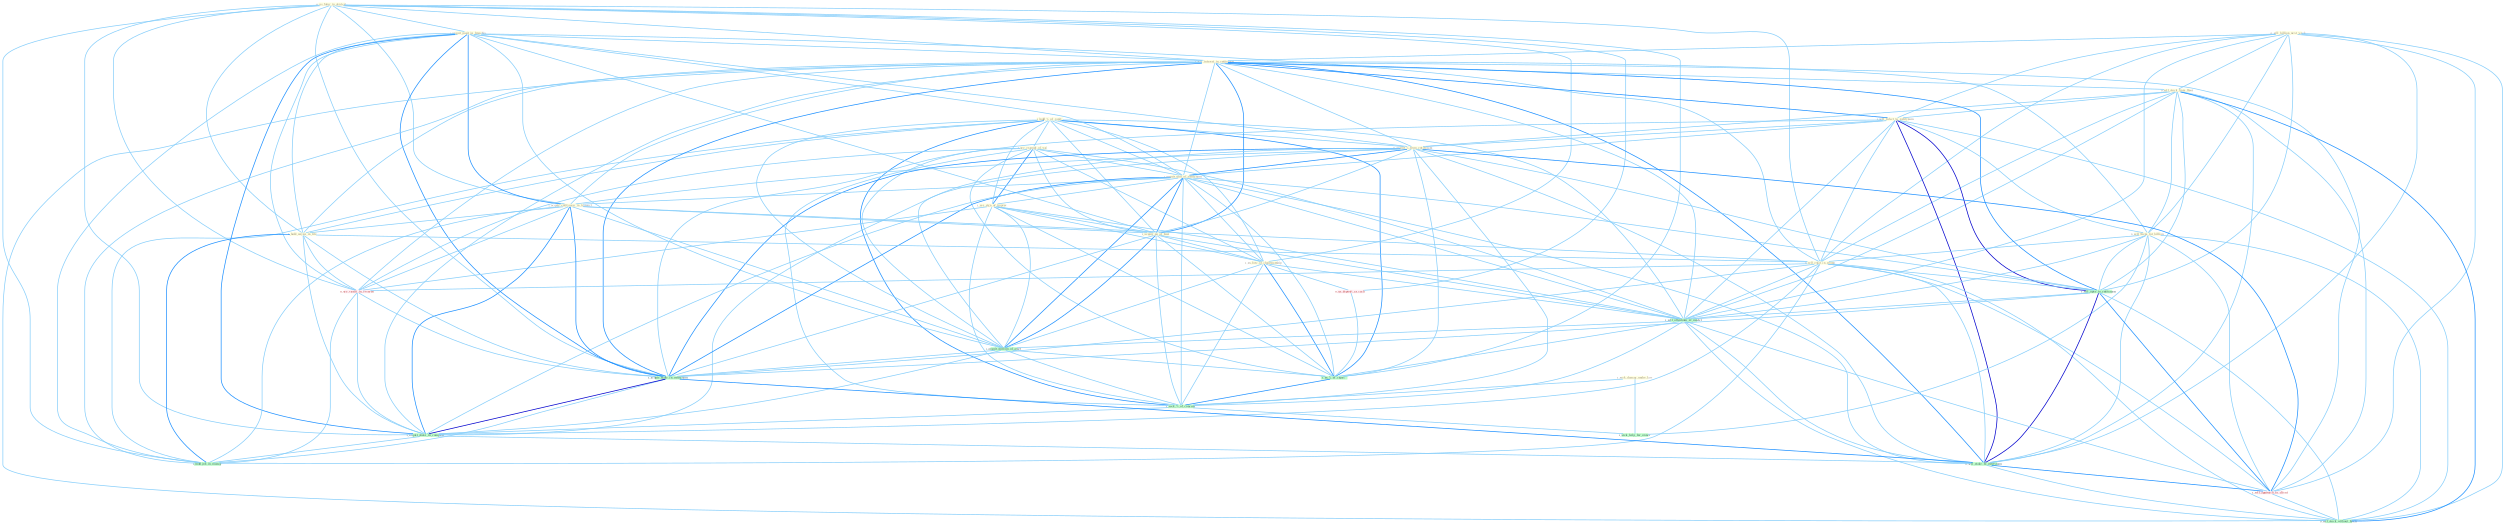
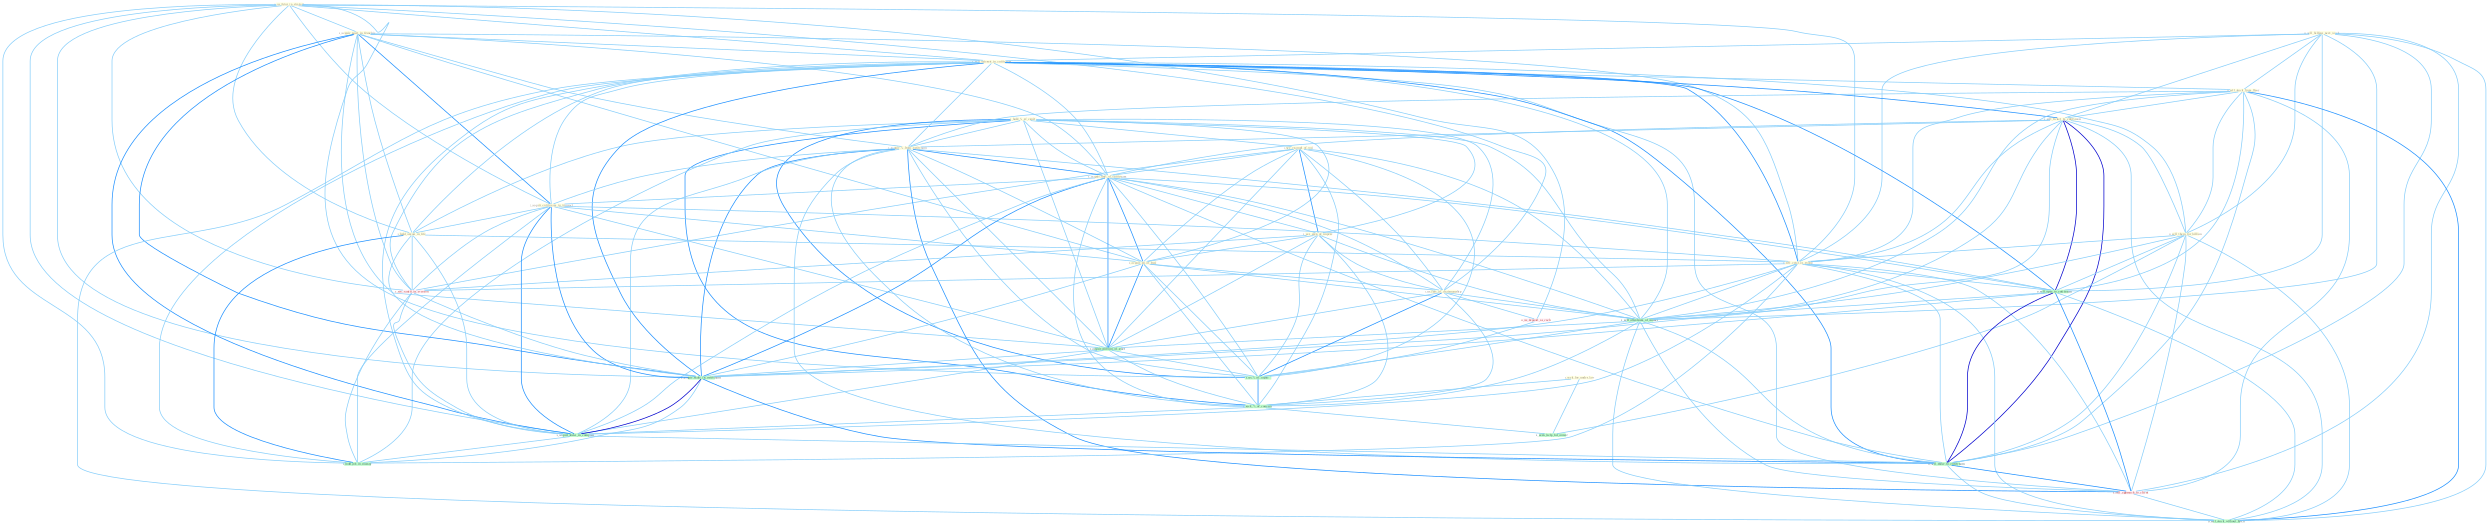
(1244, 164) -> (1451, 72)
(115, 196) -> none
(1635, 378) -> (1580, 378)
